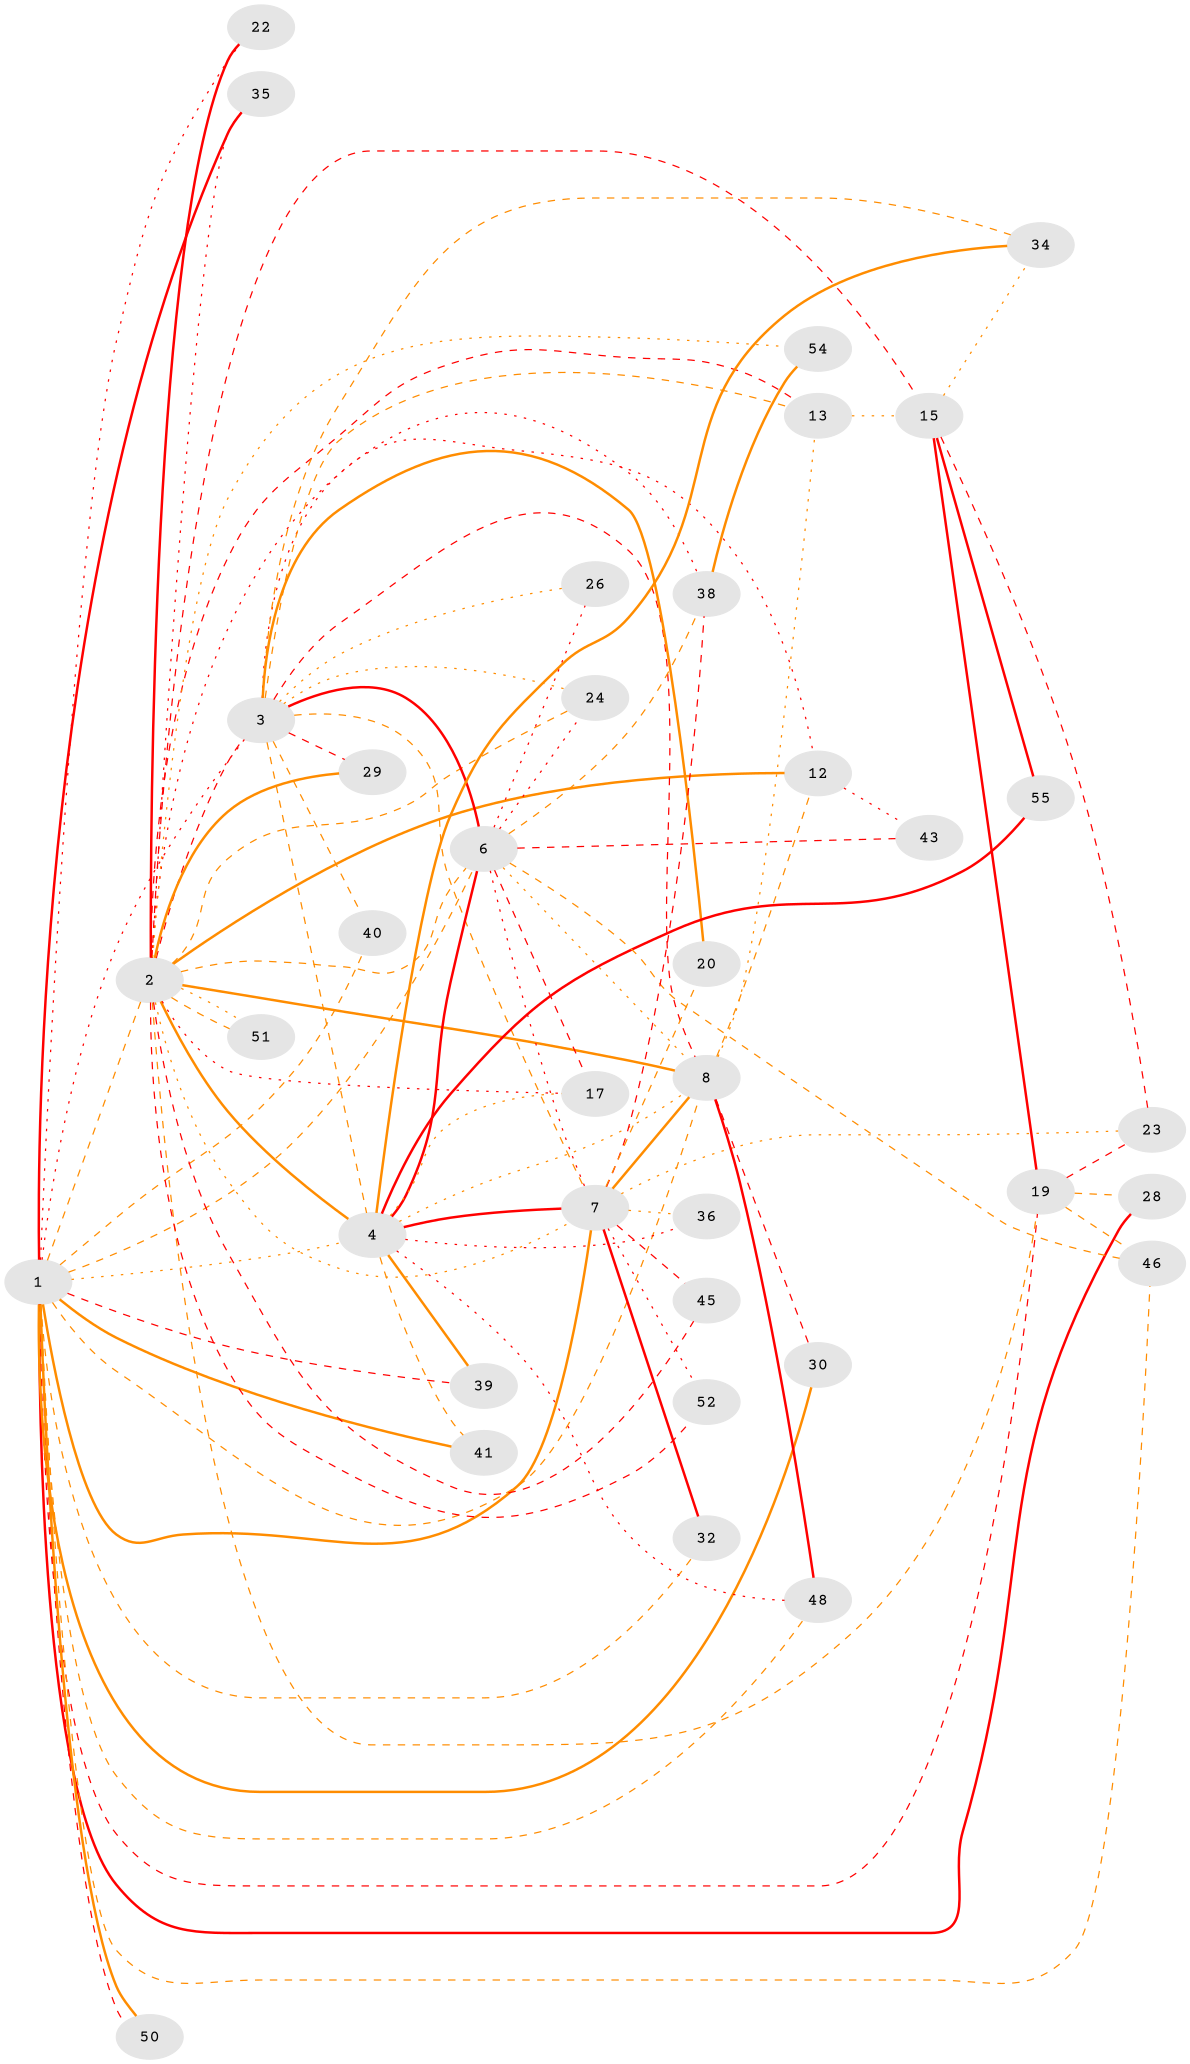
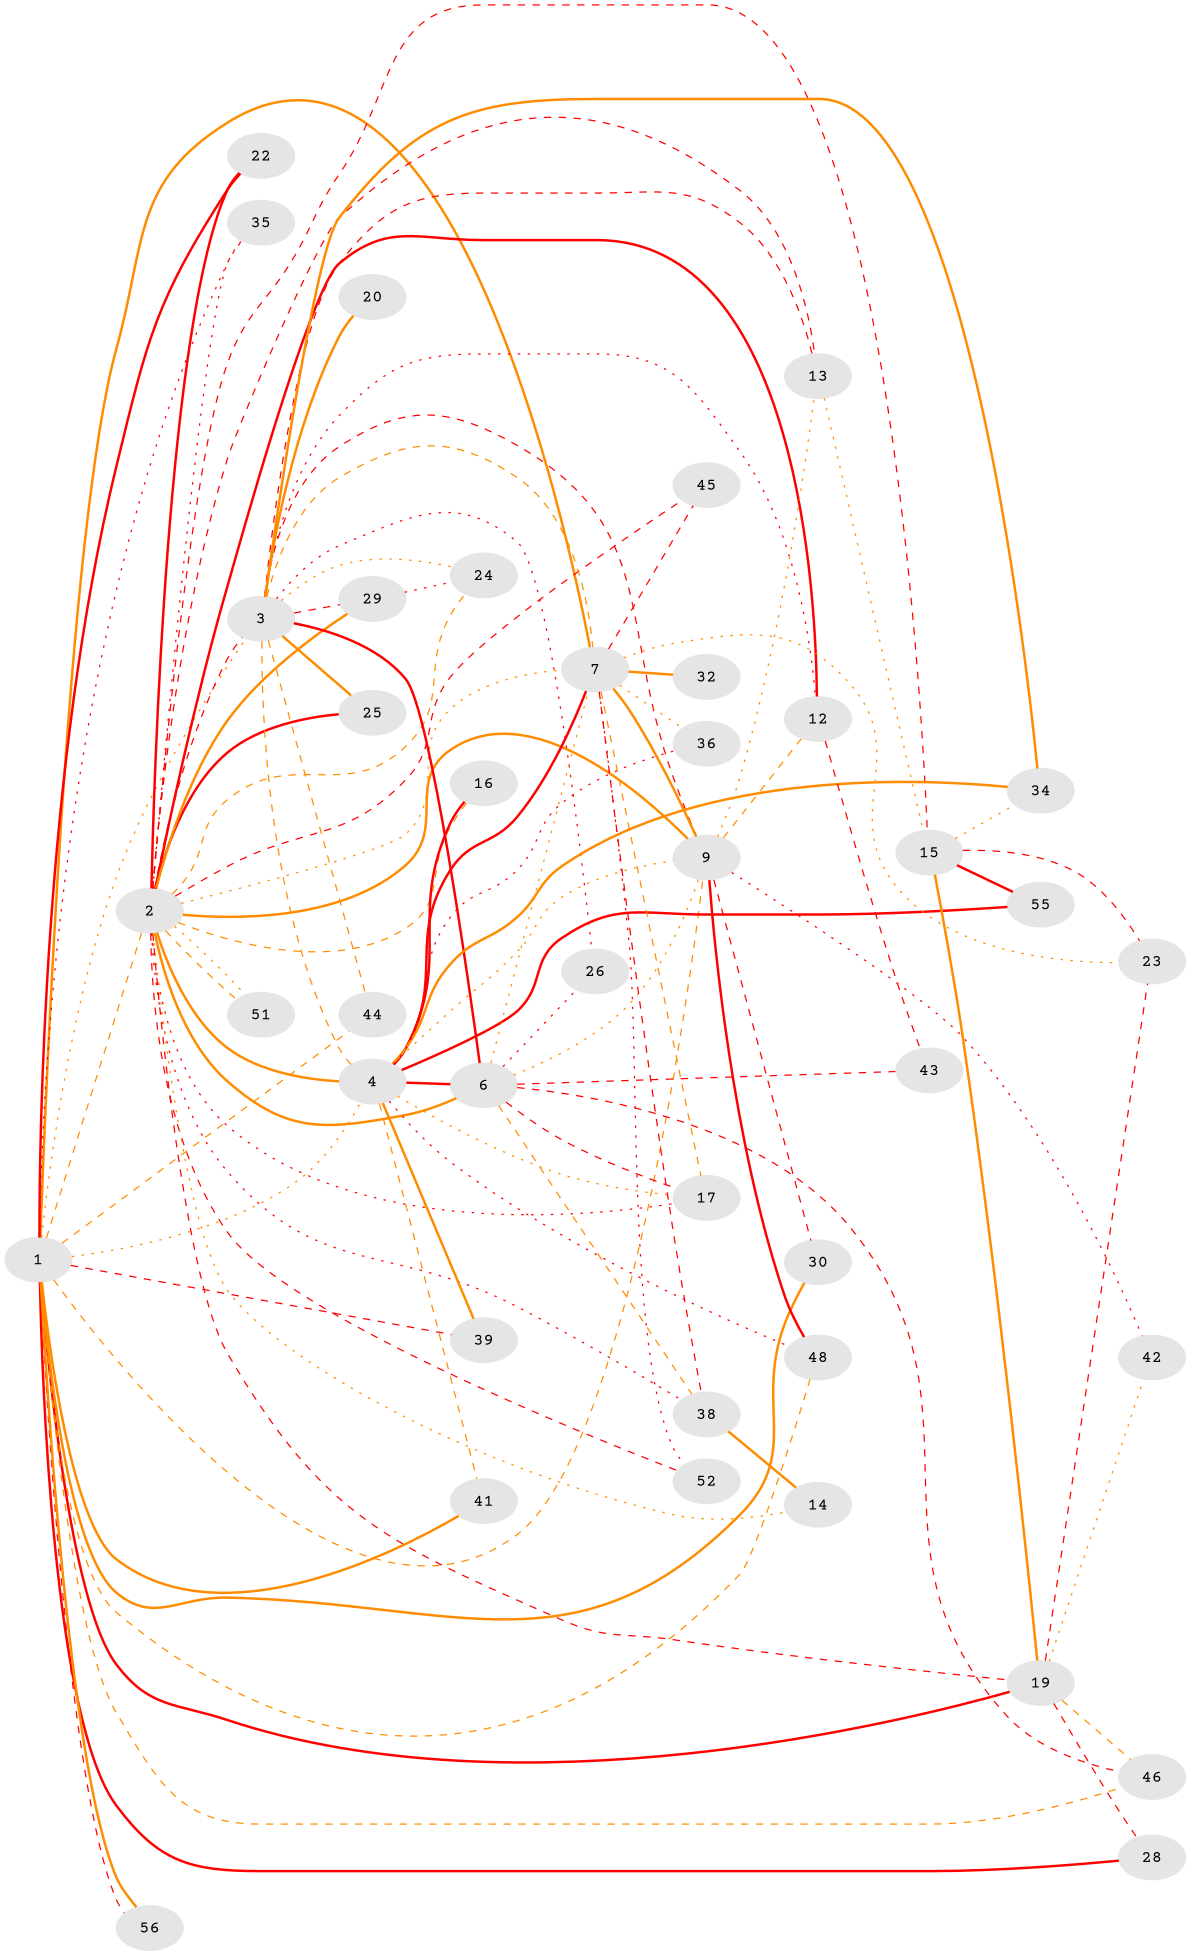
(482, 225) -> (731, 99)
(818, 349) -> (818, 1505)
(425, 395) -> (413, 202)
(82, 607) -> (84, 636)
(90, 616) -> (89, 728)
(412, 624) -> (542, 608)
none -> (372, 713)
(540, 773) -> (428, 587)
none -> (484, 783)
(985, 804) -> (993, 1267)
(874, 806) -> (870, 896)
(461, 813) -> (415, 236)
(372, 933) -> (372, 1015)
(344, 967) -> (267, 1109)
(103, 983) -> (101, 923)
(532, 1030) -> (542, 868)
(707, 1078) -> (707, 858)
(800, 1085) -> (913, 1353)
(651, 1086) -> (651, 934)
(316, 1118) -> none
(1097, 1194) -> (1096, 1775)
none -> (1152, 1358)
(649, 1366) -> (654, 673)
(257, 1697) -> none
(458, 1745) -> (376, 1527)
(556, 1886) -> (361, 1750)
(150, 2037) -> (150, 1928)
